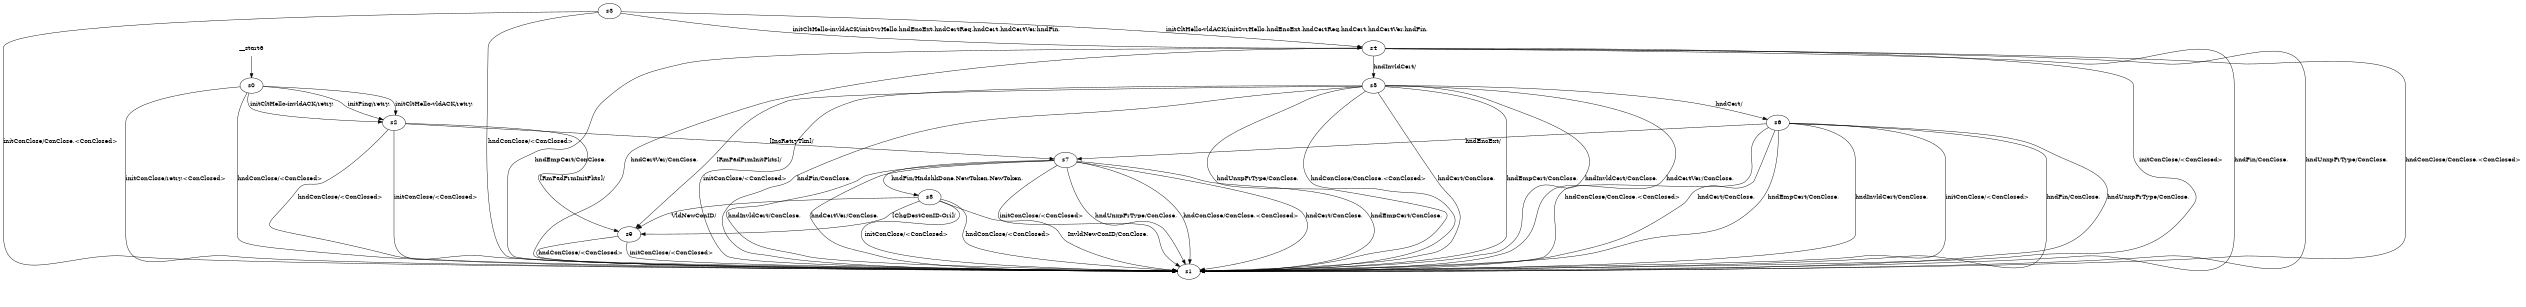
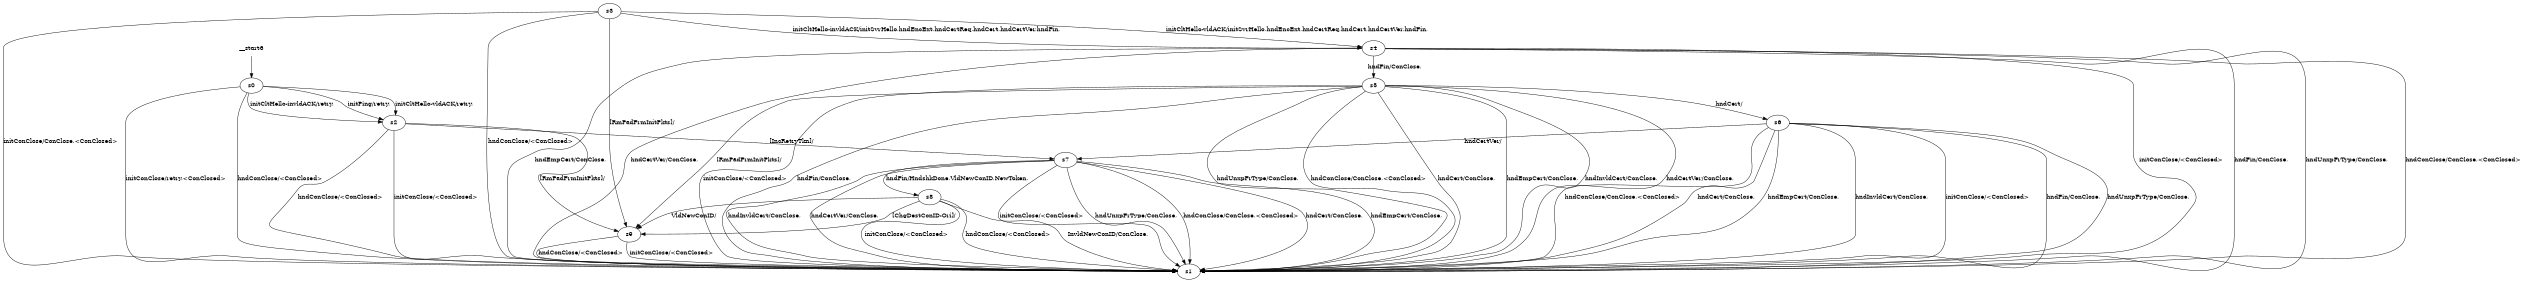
(1396, 67) -> (1396, 67)
none -> (610, 122)
(1484, 141) -> (1484, 141)
(958, 179) -> (958, 179)
